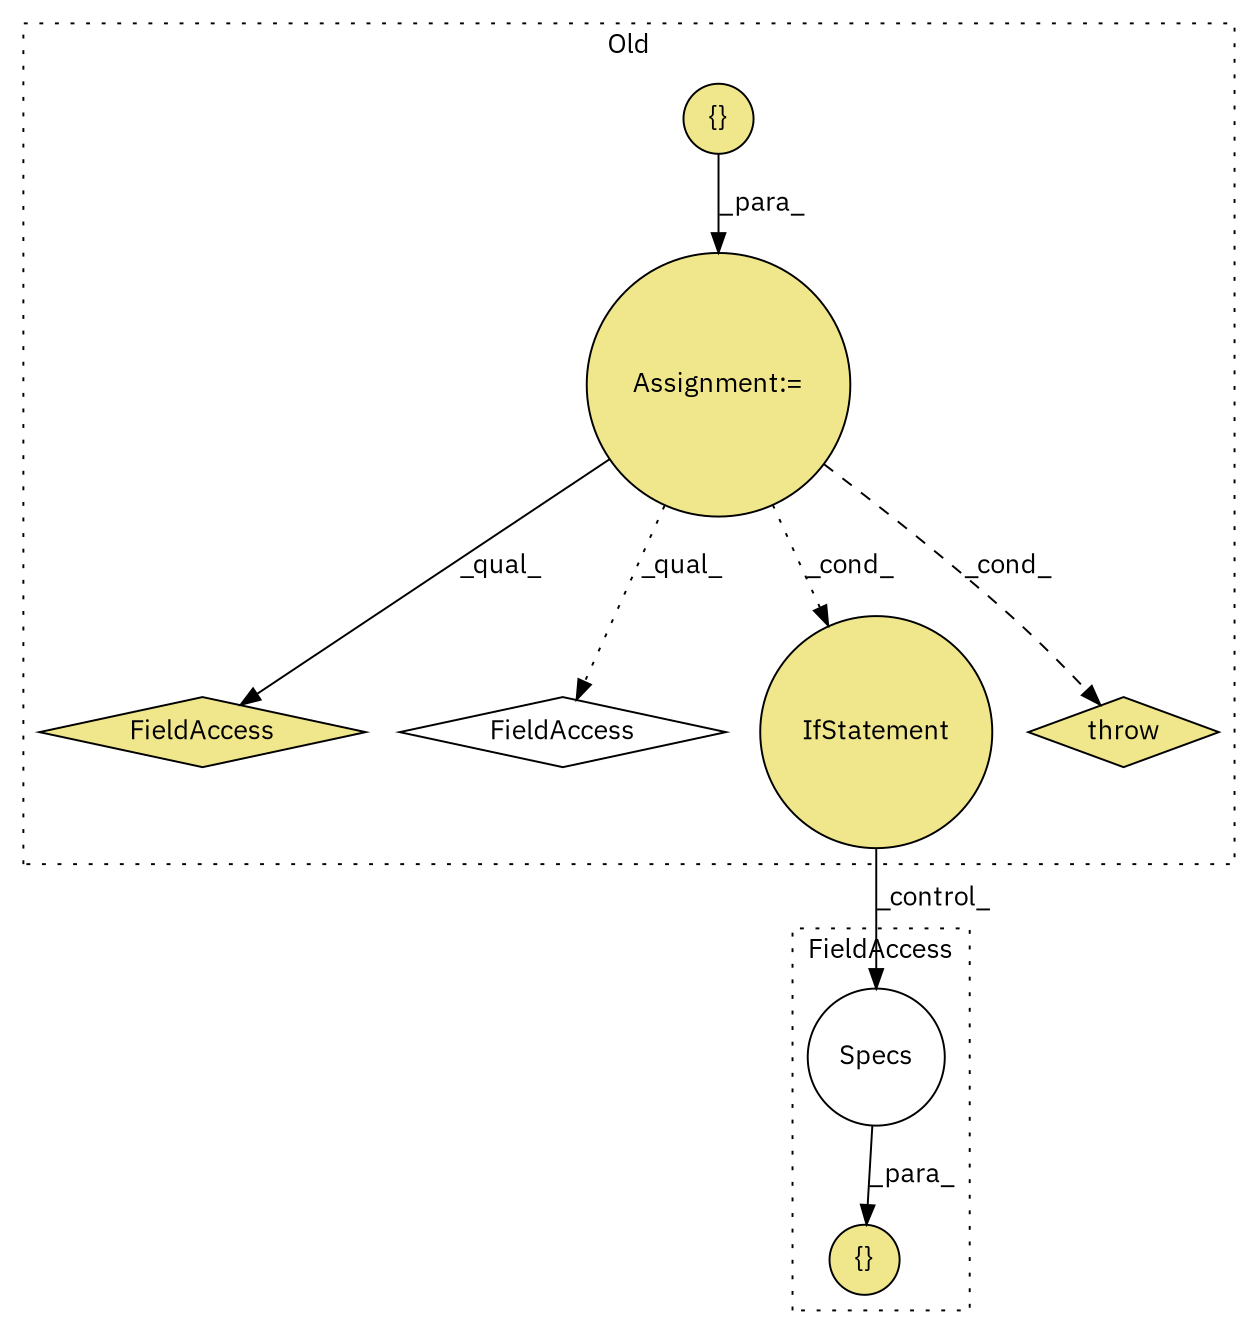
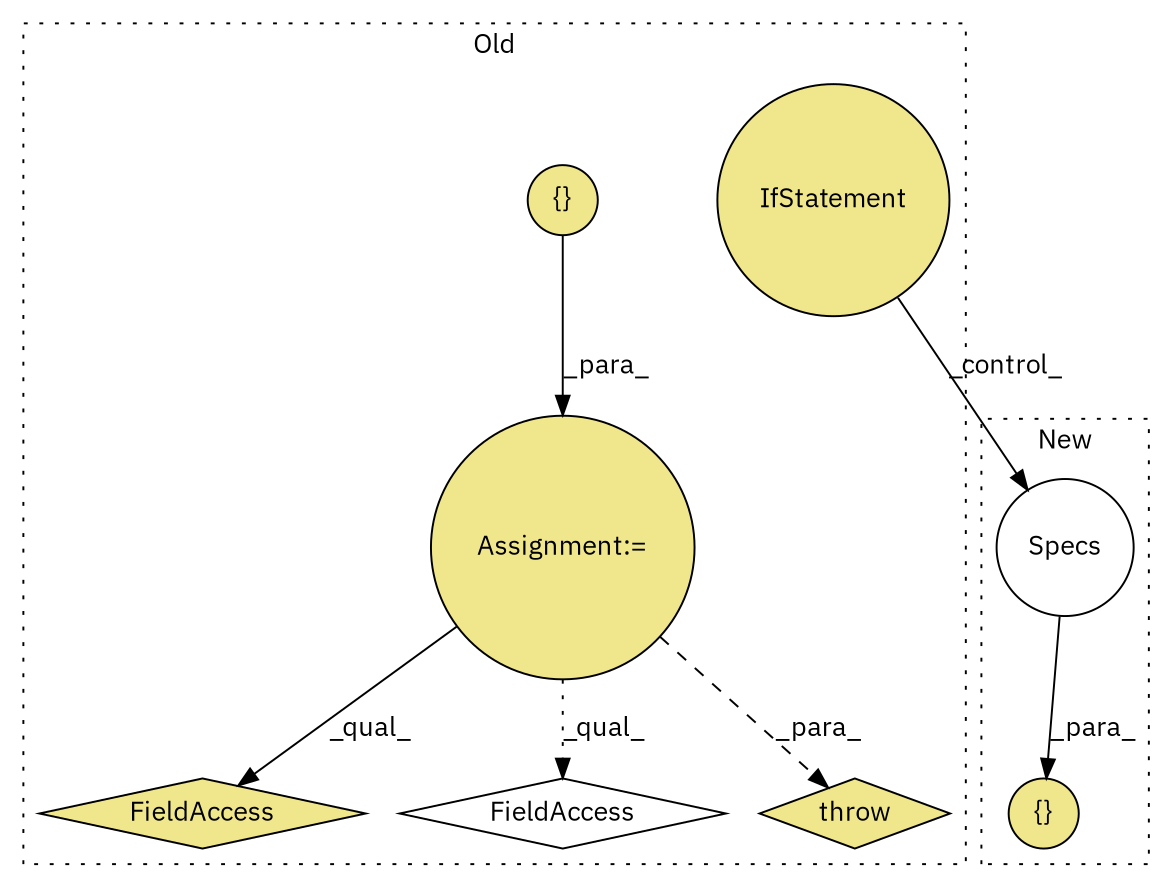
(796, 556) -> none
(1009, 566) -> (820, 729)
(881, 951) -> (1065, 441)
